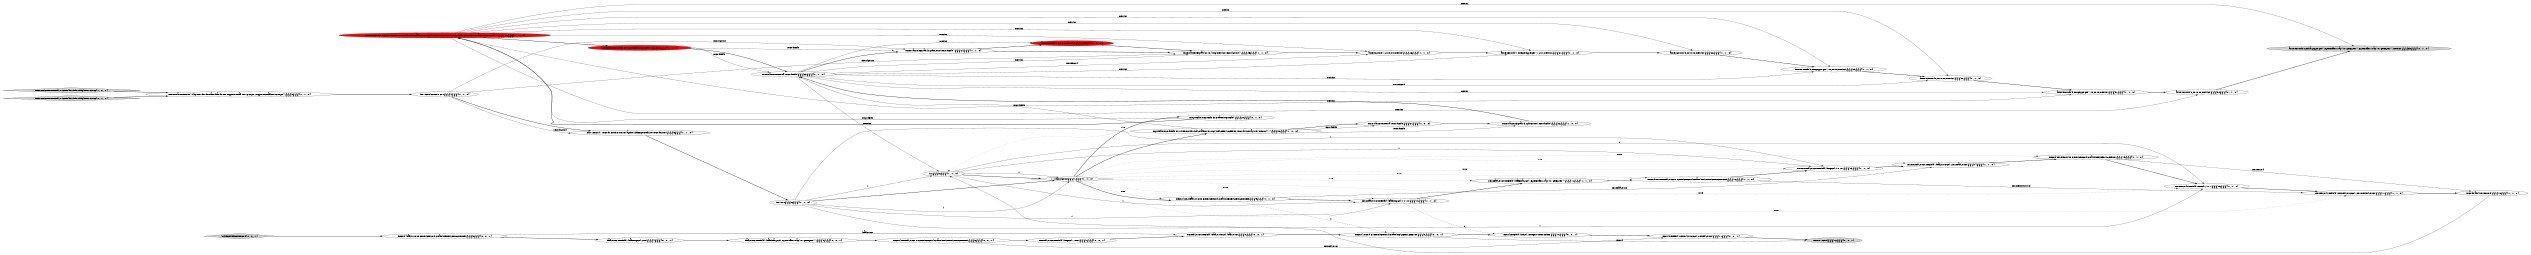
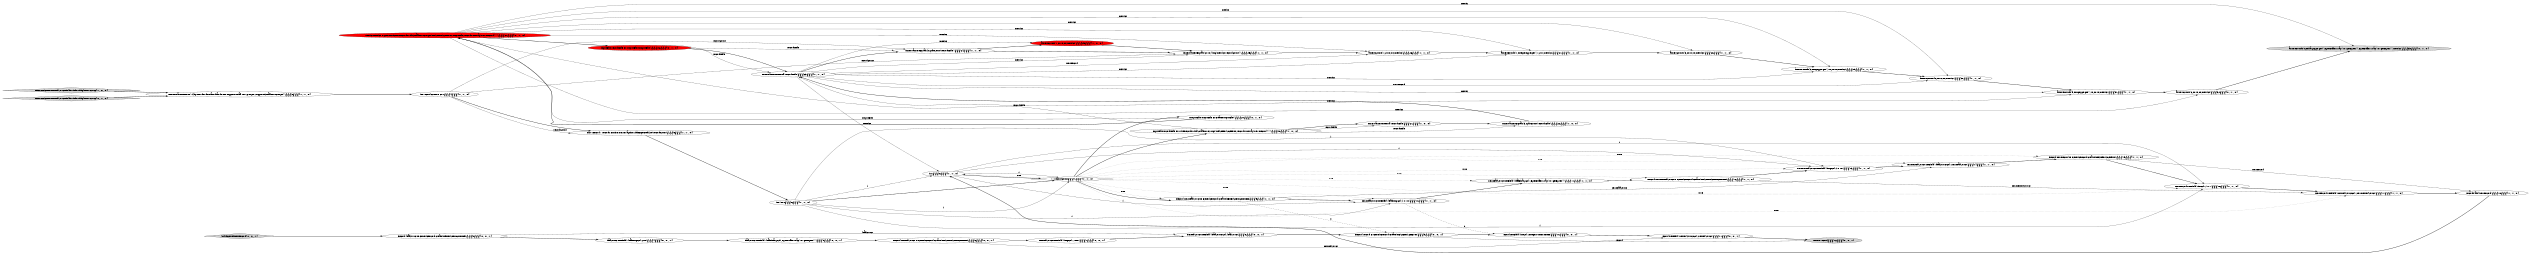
(1149, 125) -> (1006, 176)
(1720, 253) -> (1720, 253)
